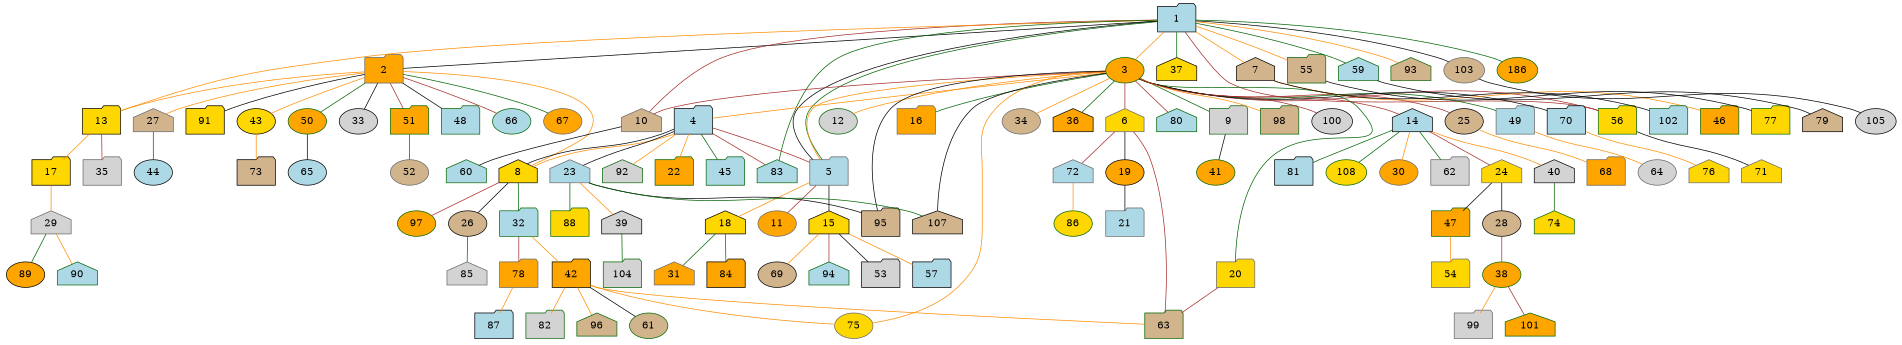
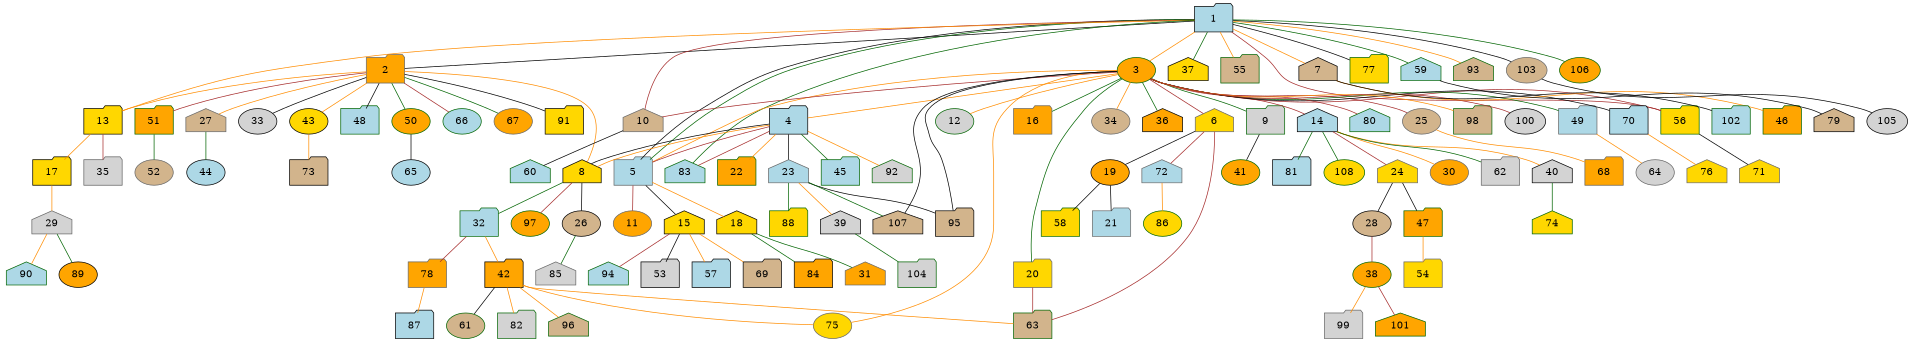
(1517, 70) -> (1580, 70)
(1539, 96) -> (1292, 40)
(1464, 121) -> (1422, 121)
none -> (1060, 224)
(777, 275) -> (762, 275)
